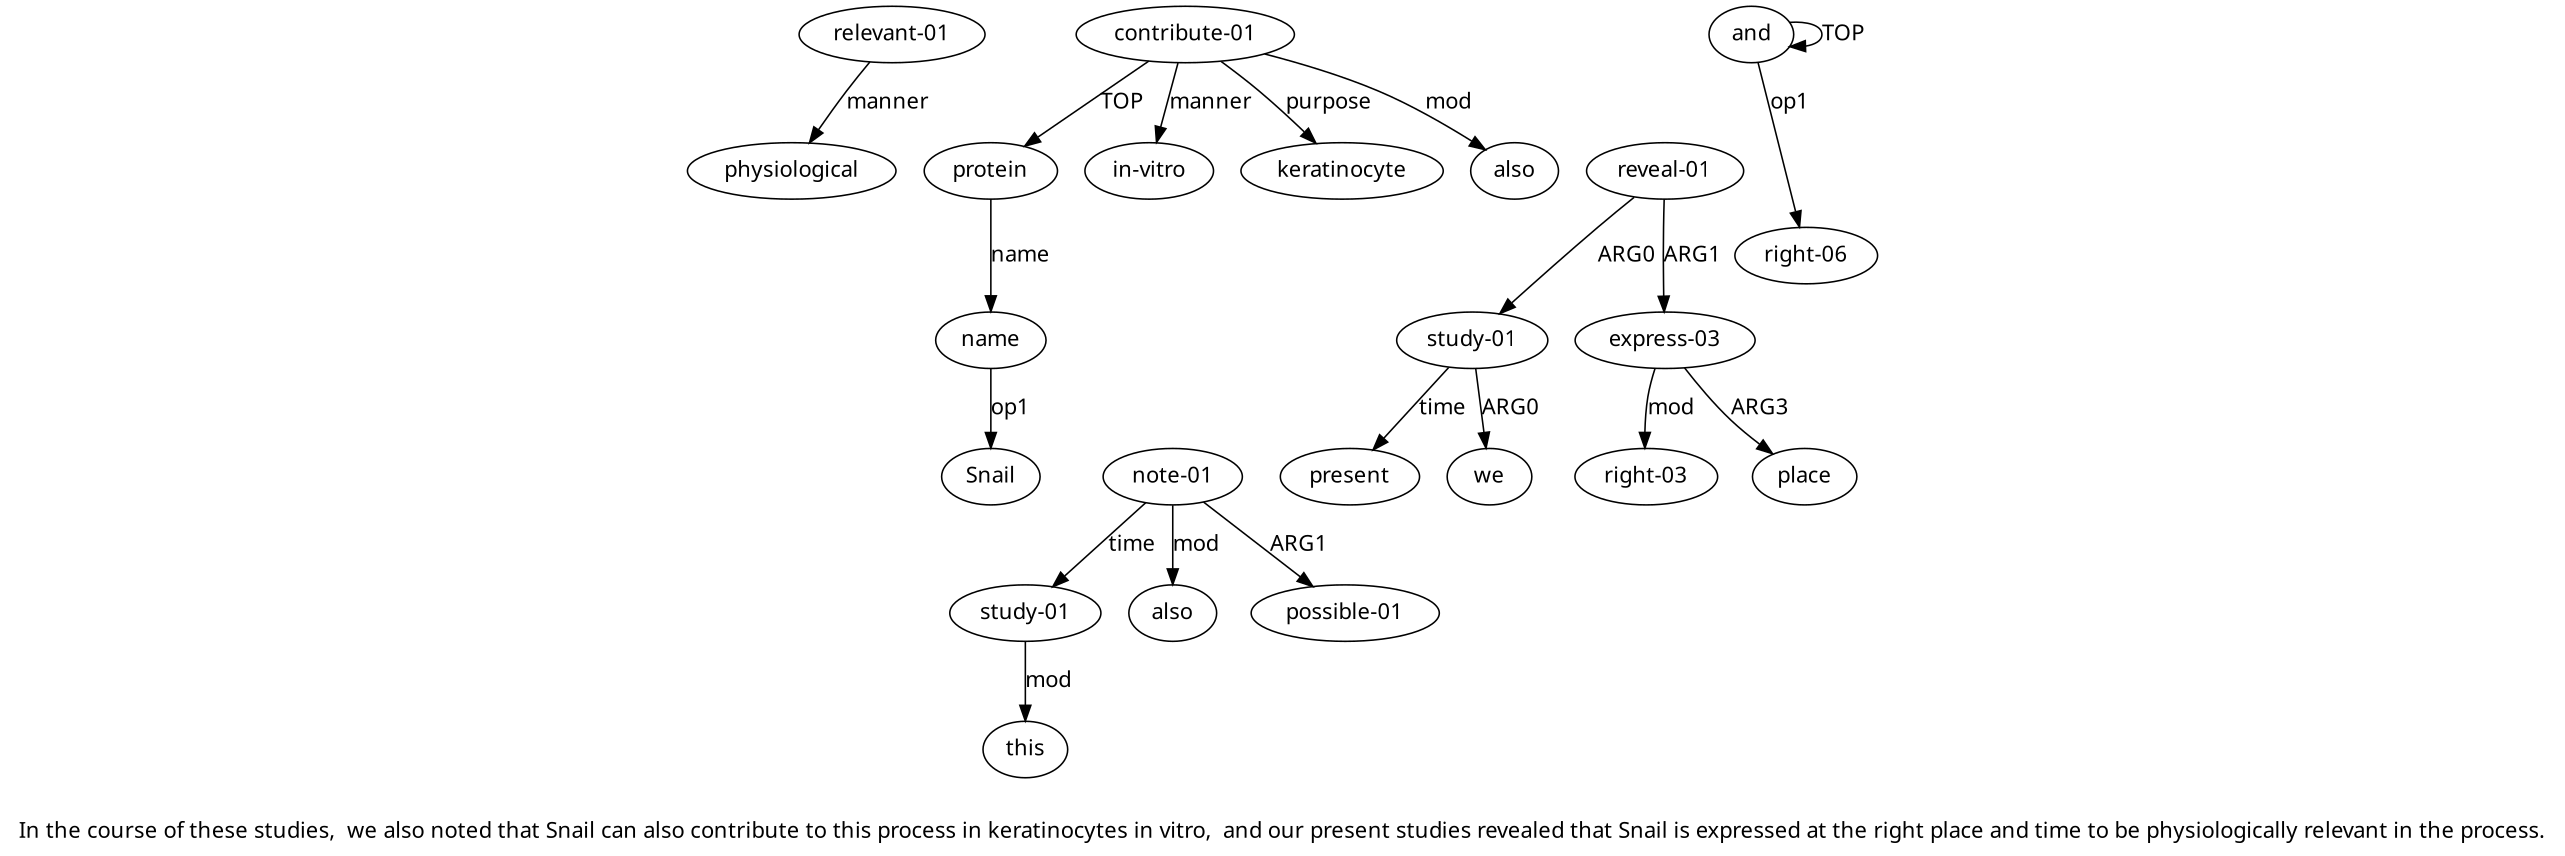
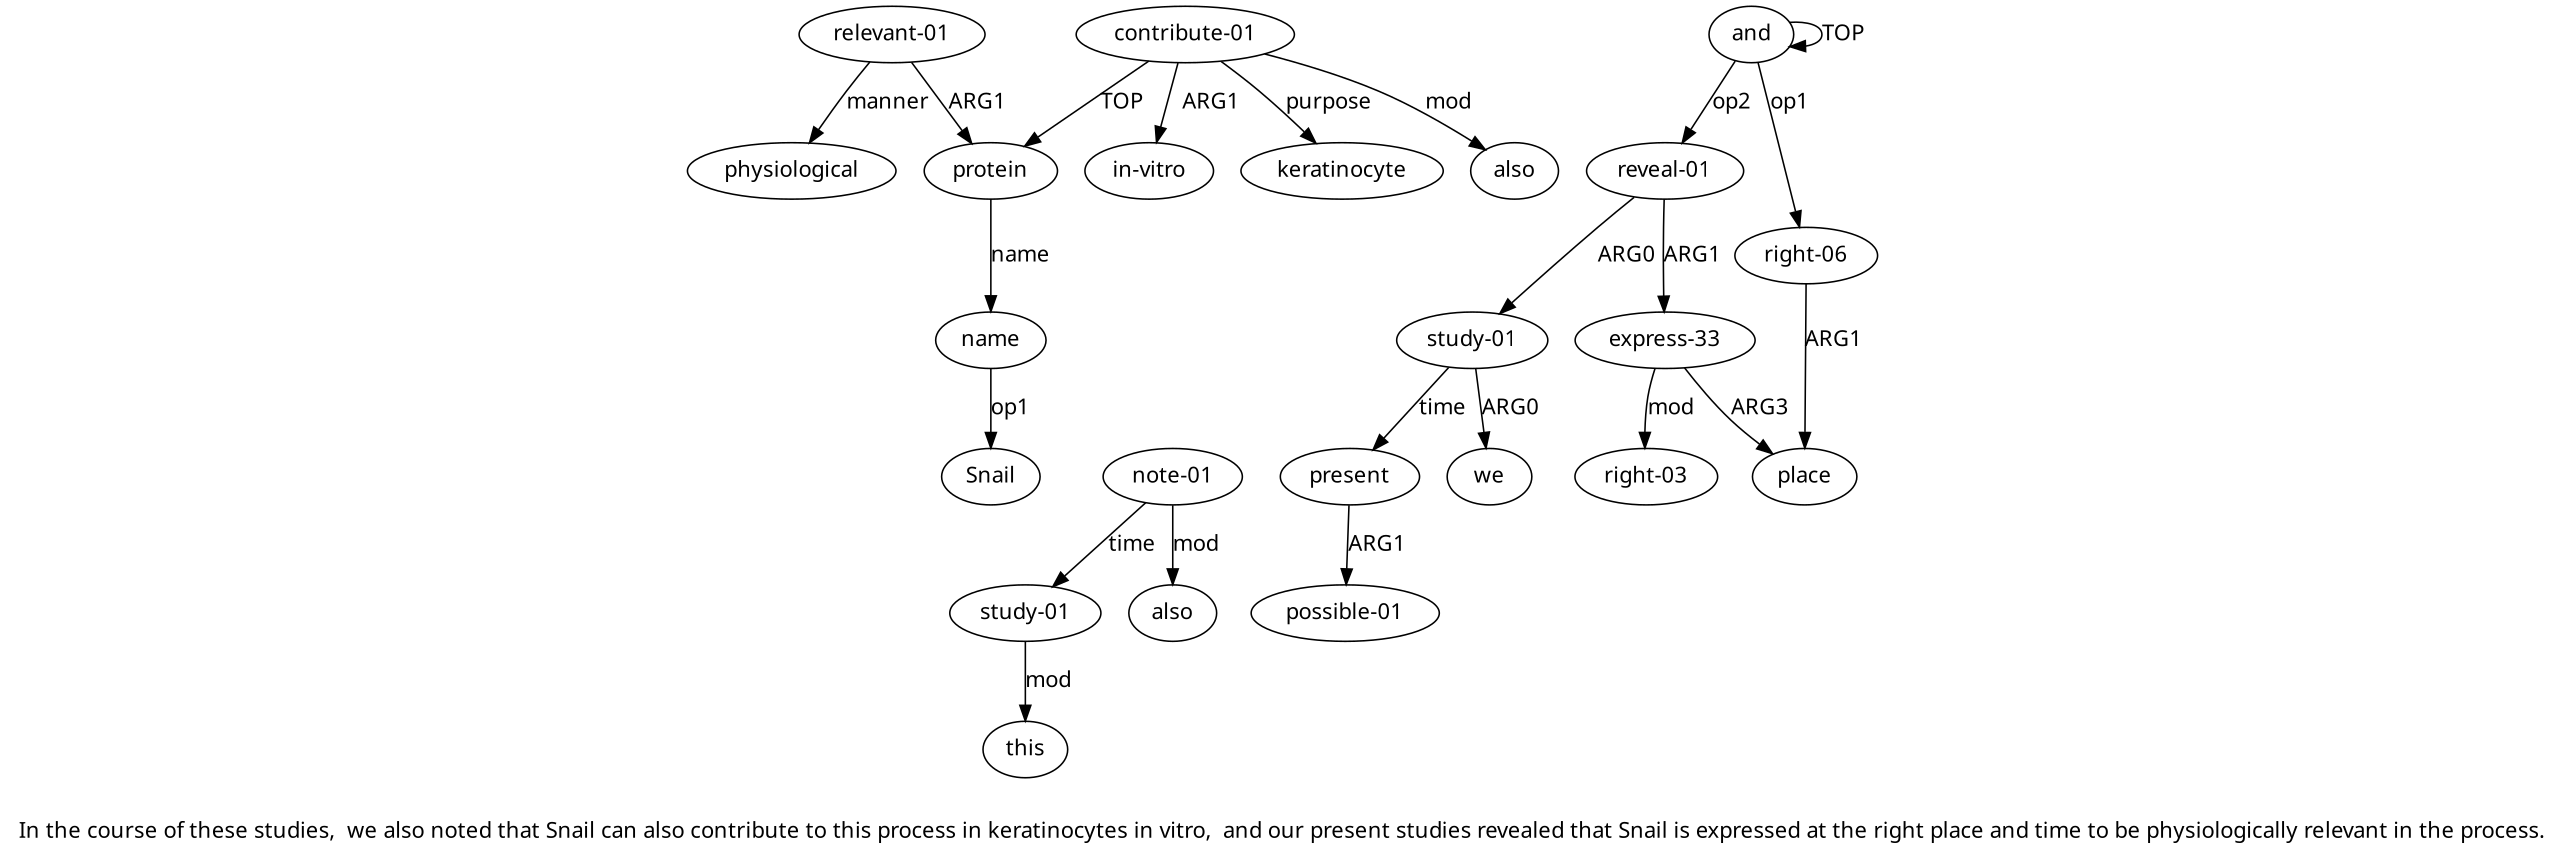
none -> (1713, 95)
none -> (937, 97)
(1211, 103) -> (1211, 103)
(1665, 340) -> (1665, 340)
none -> (1806, 358)
(1252, 540) -> (1348, 537)
